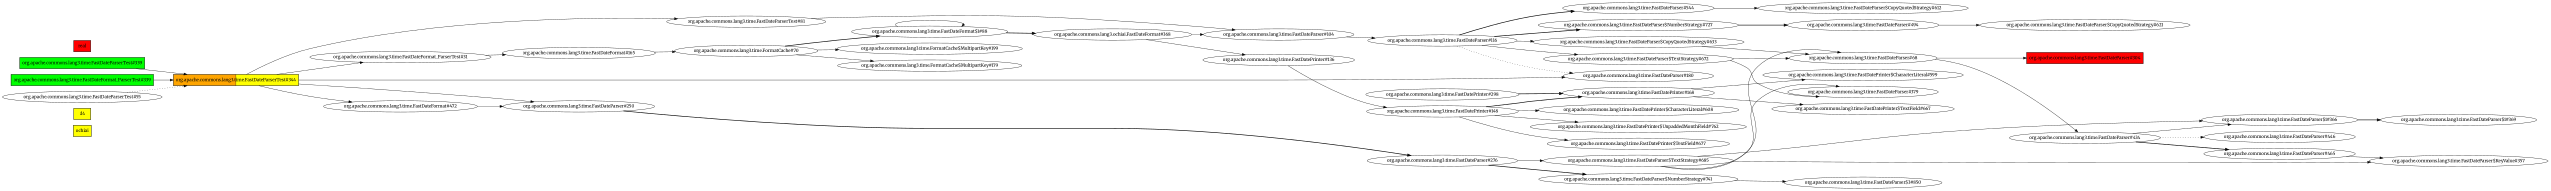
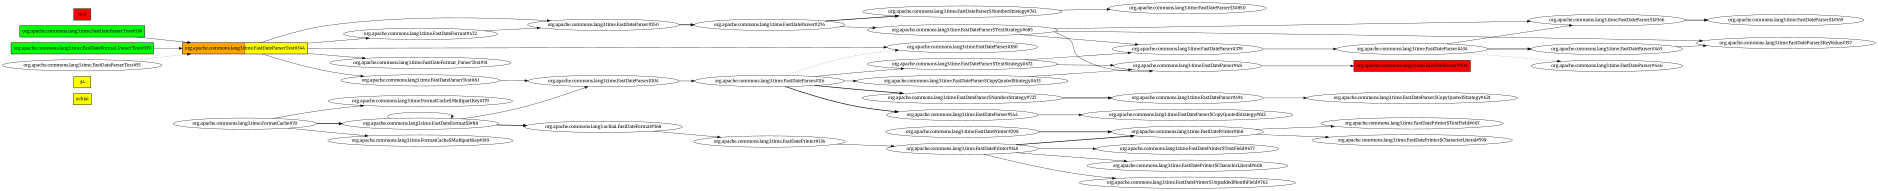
(1196, 35) -> (524, 107)
(579, 53) -> none
(2010, 85) -> (1298, 49)
